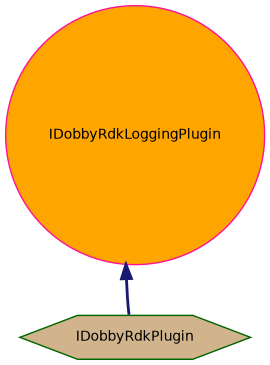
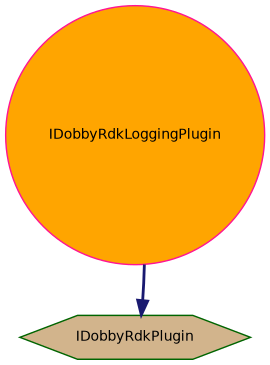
(127, 297) -> (144, 283)
